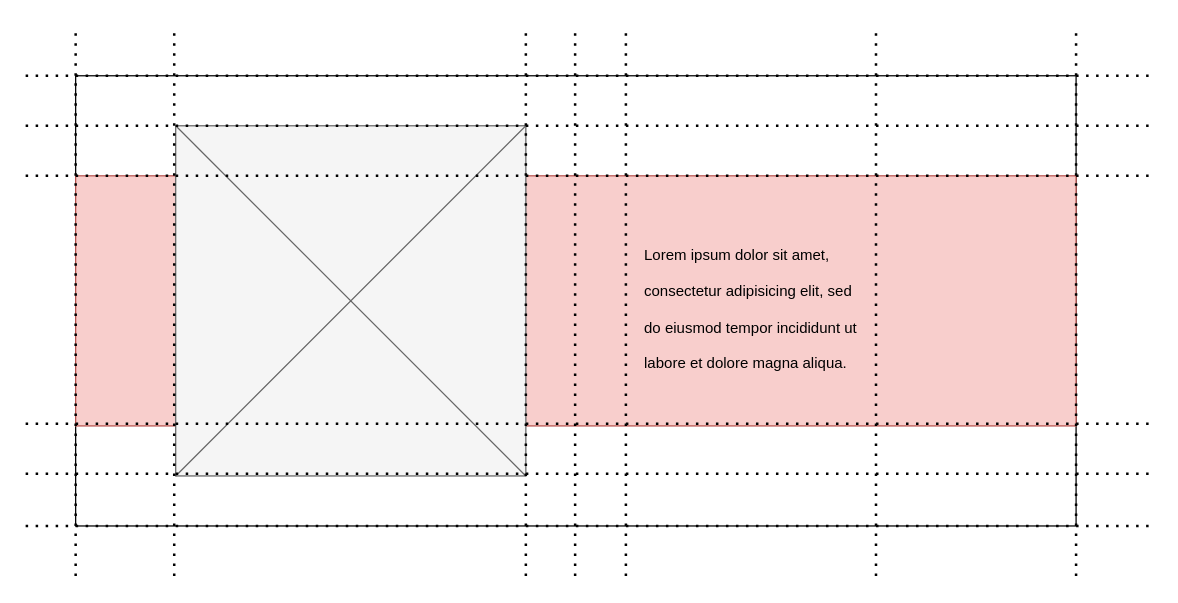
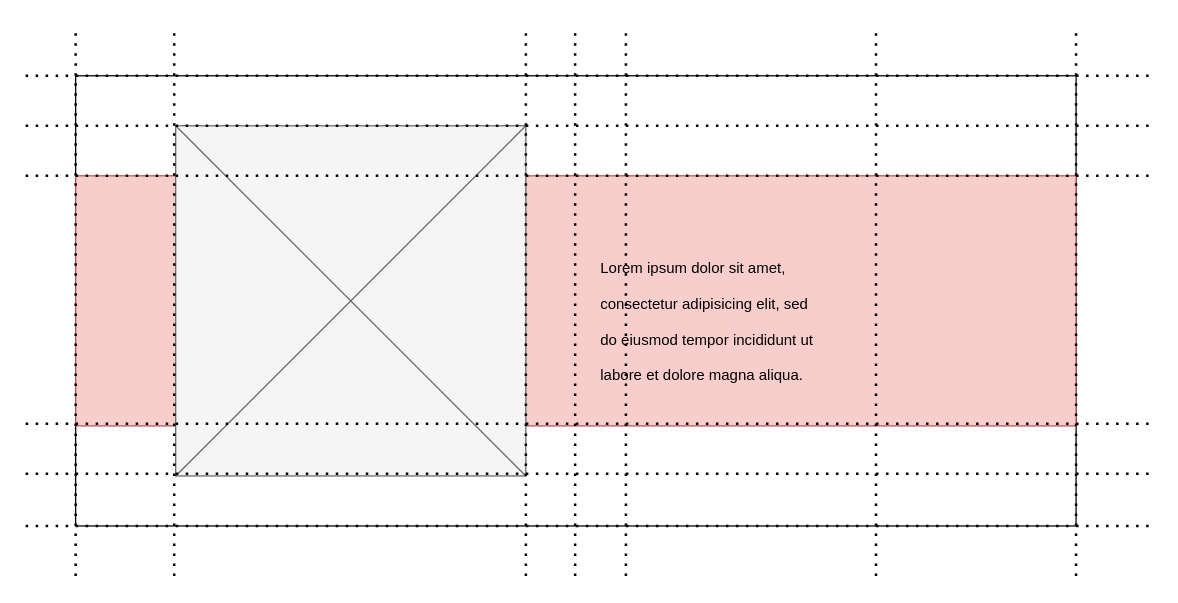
(757, 301) -> (713, 313)
